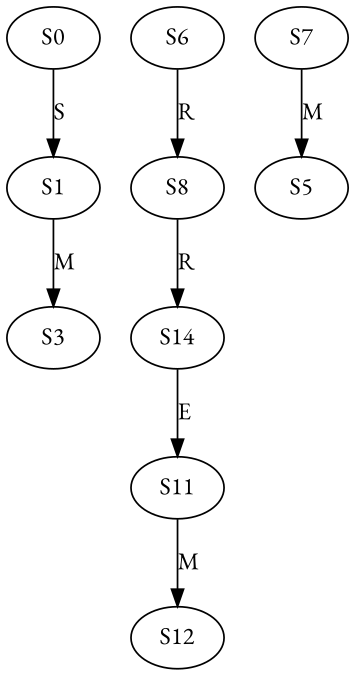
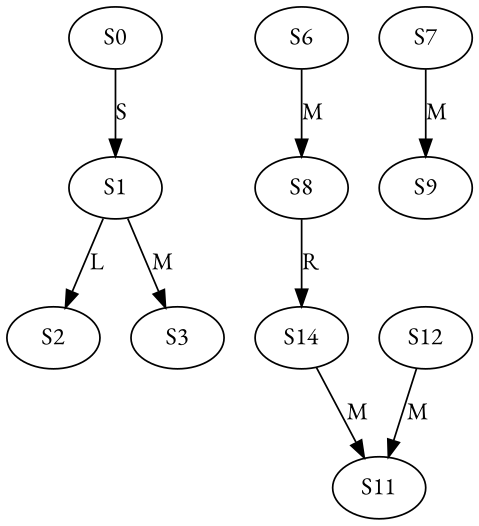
(186, 113) -> (313, 113)
(302, 188) -> (426, 188)
none -> (53, 338)
(185, 413) -> (358, 413)
(178, 554) -> (405, 404)
